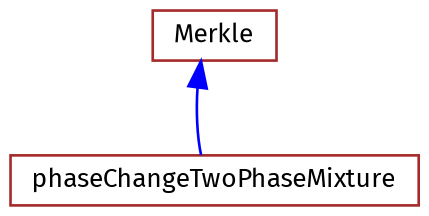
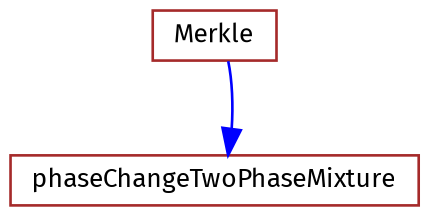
(197, 122) -> (232, 95)
